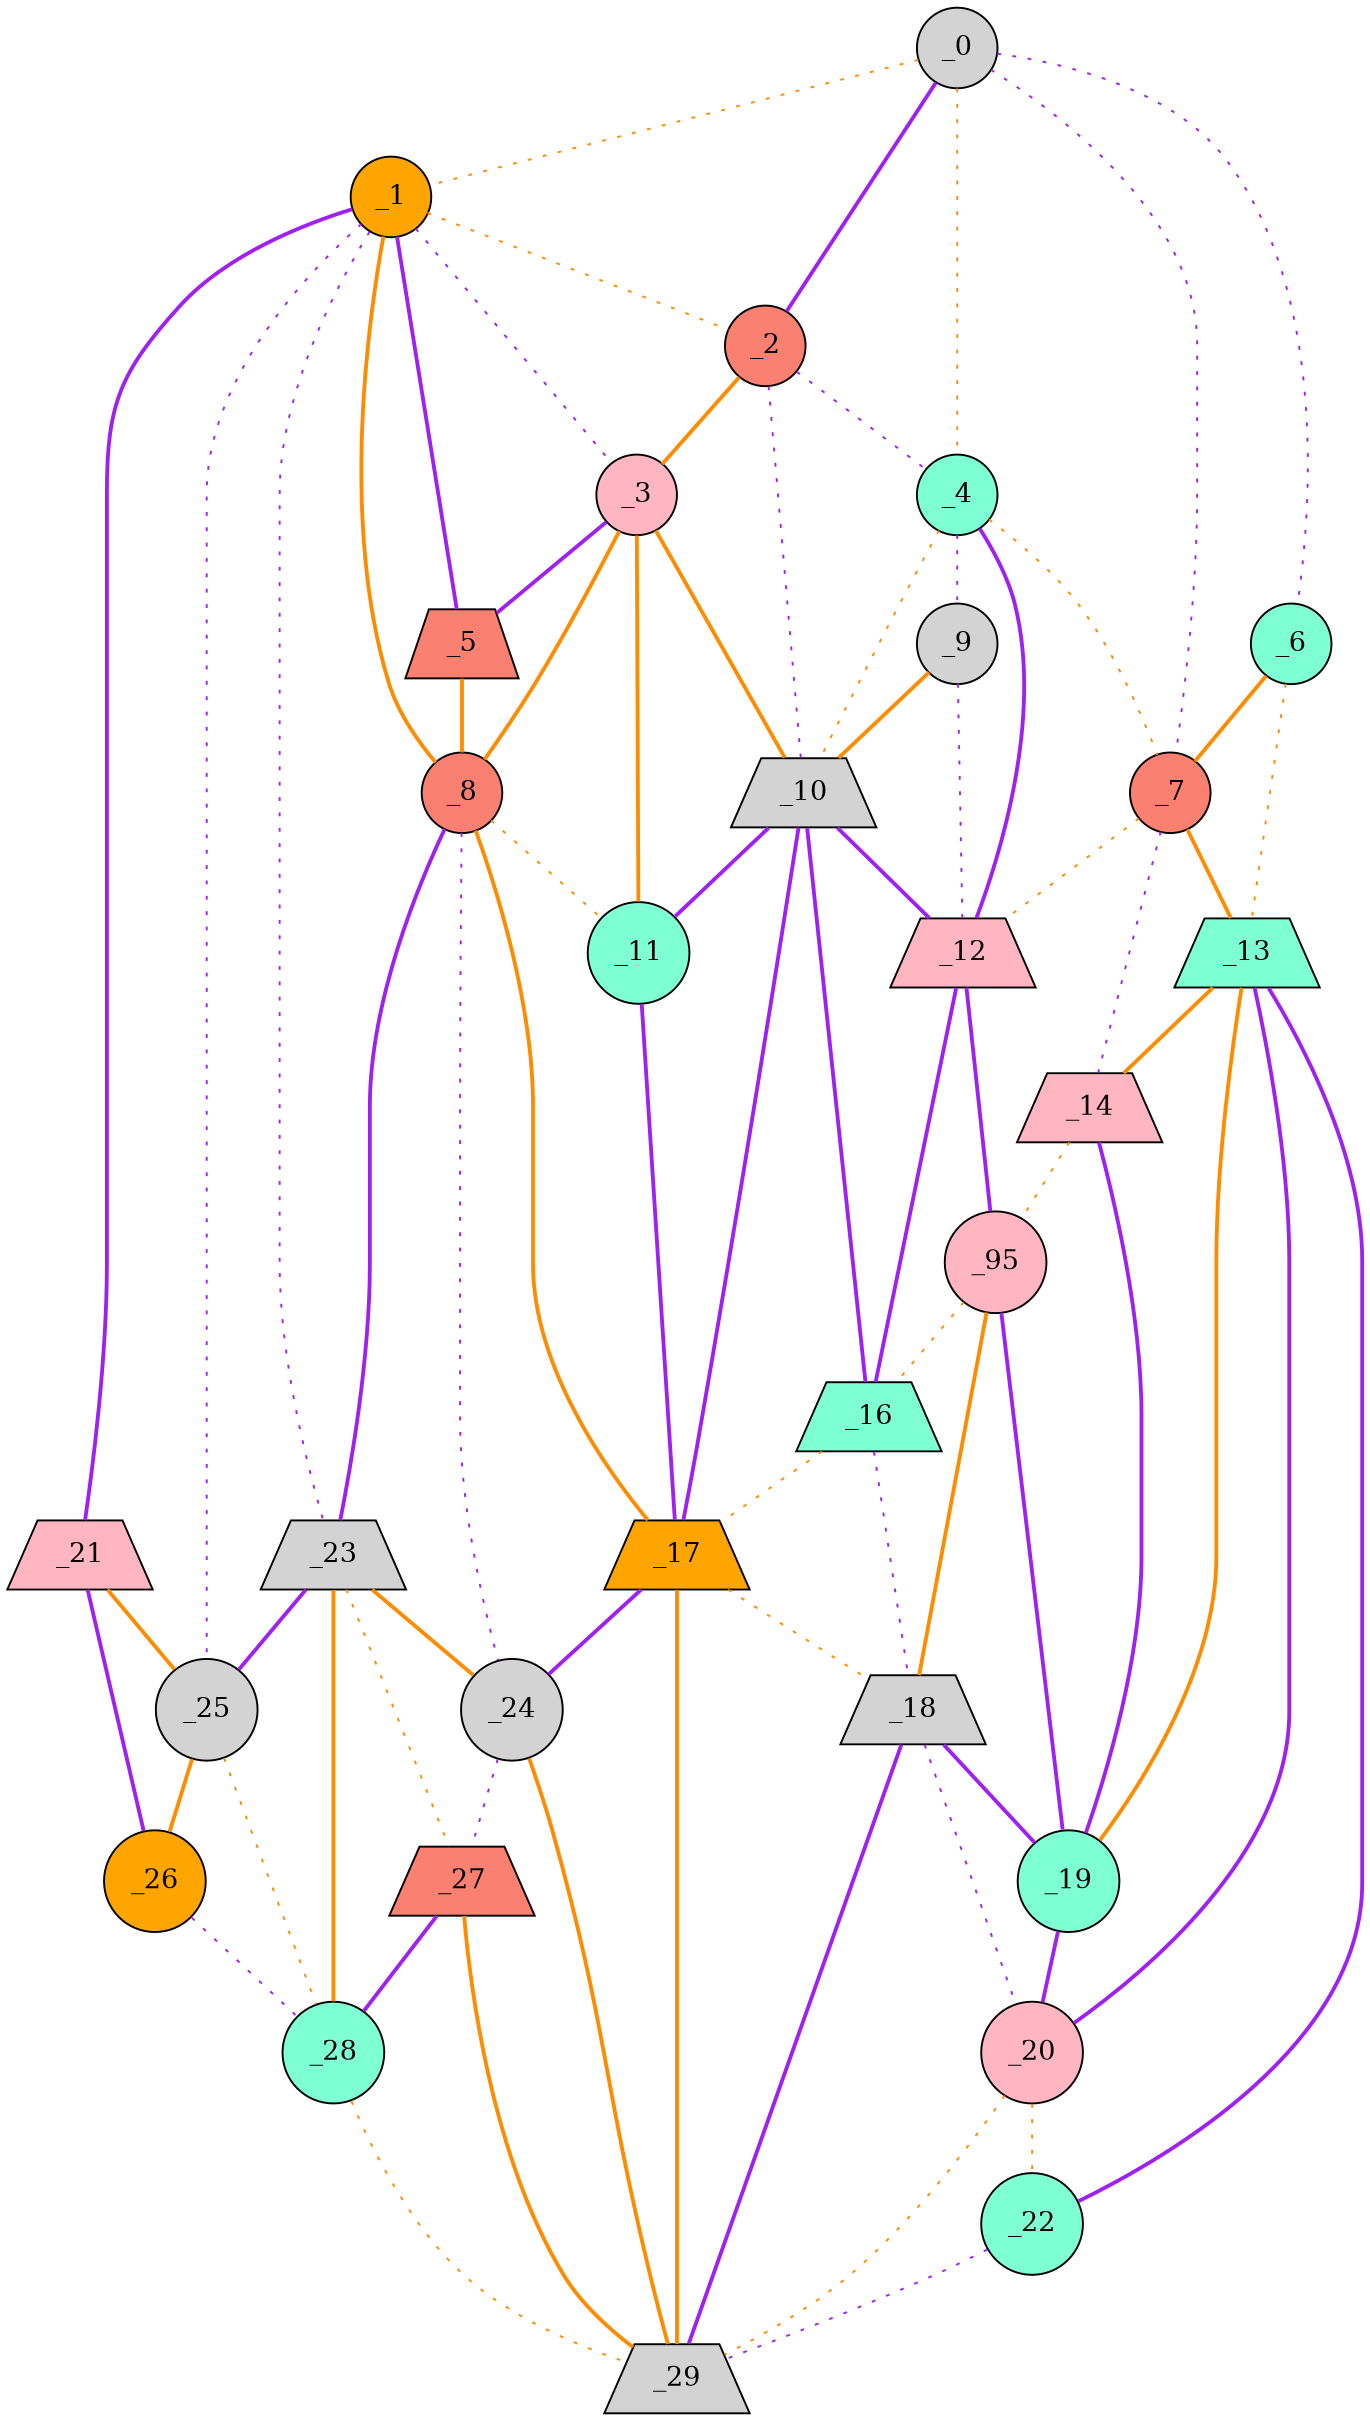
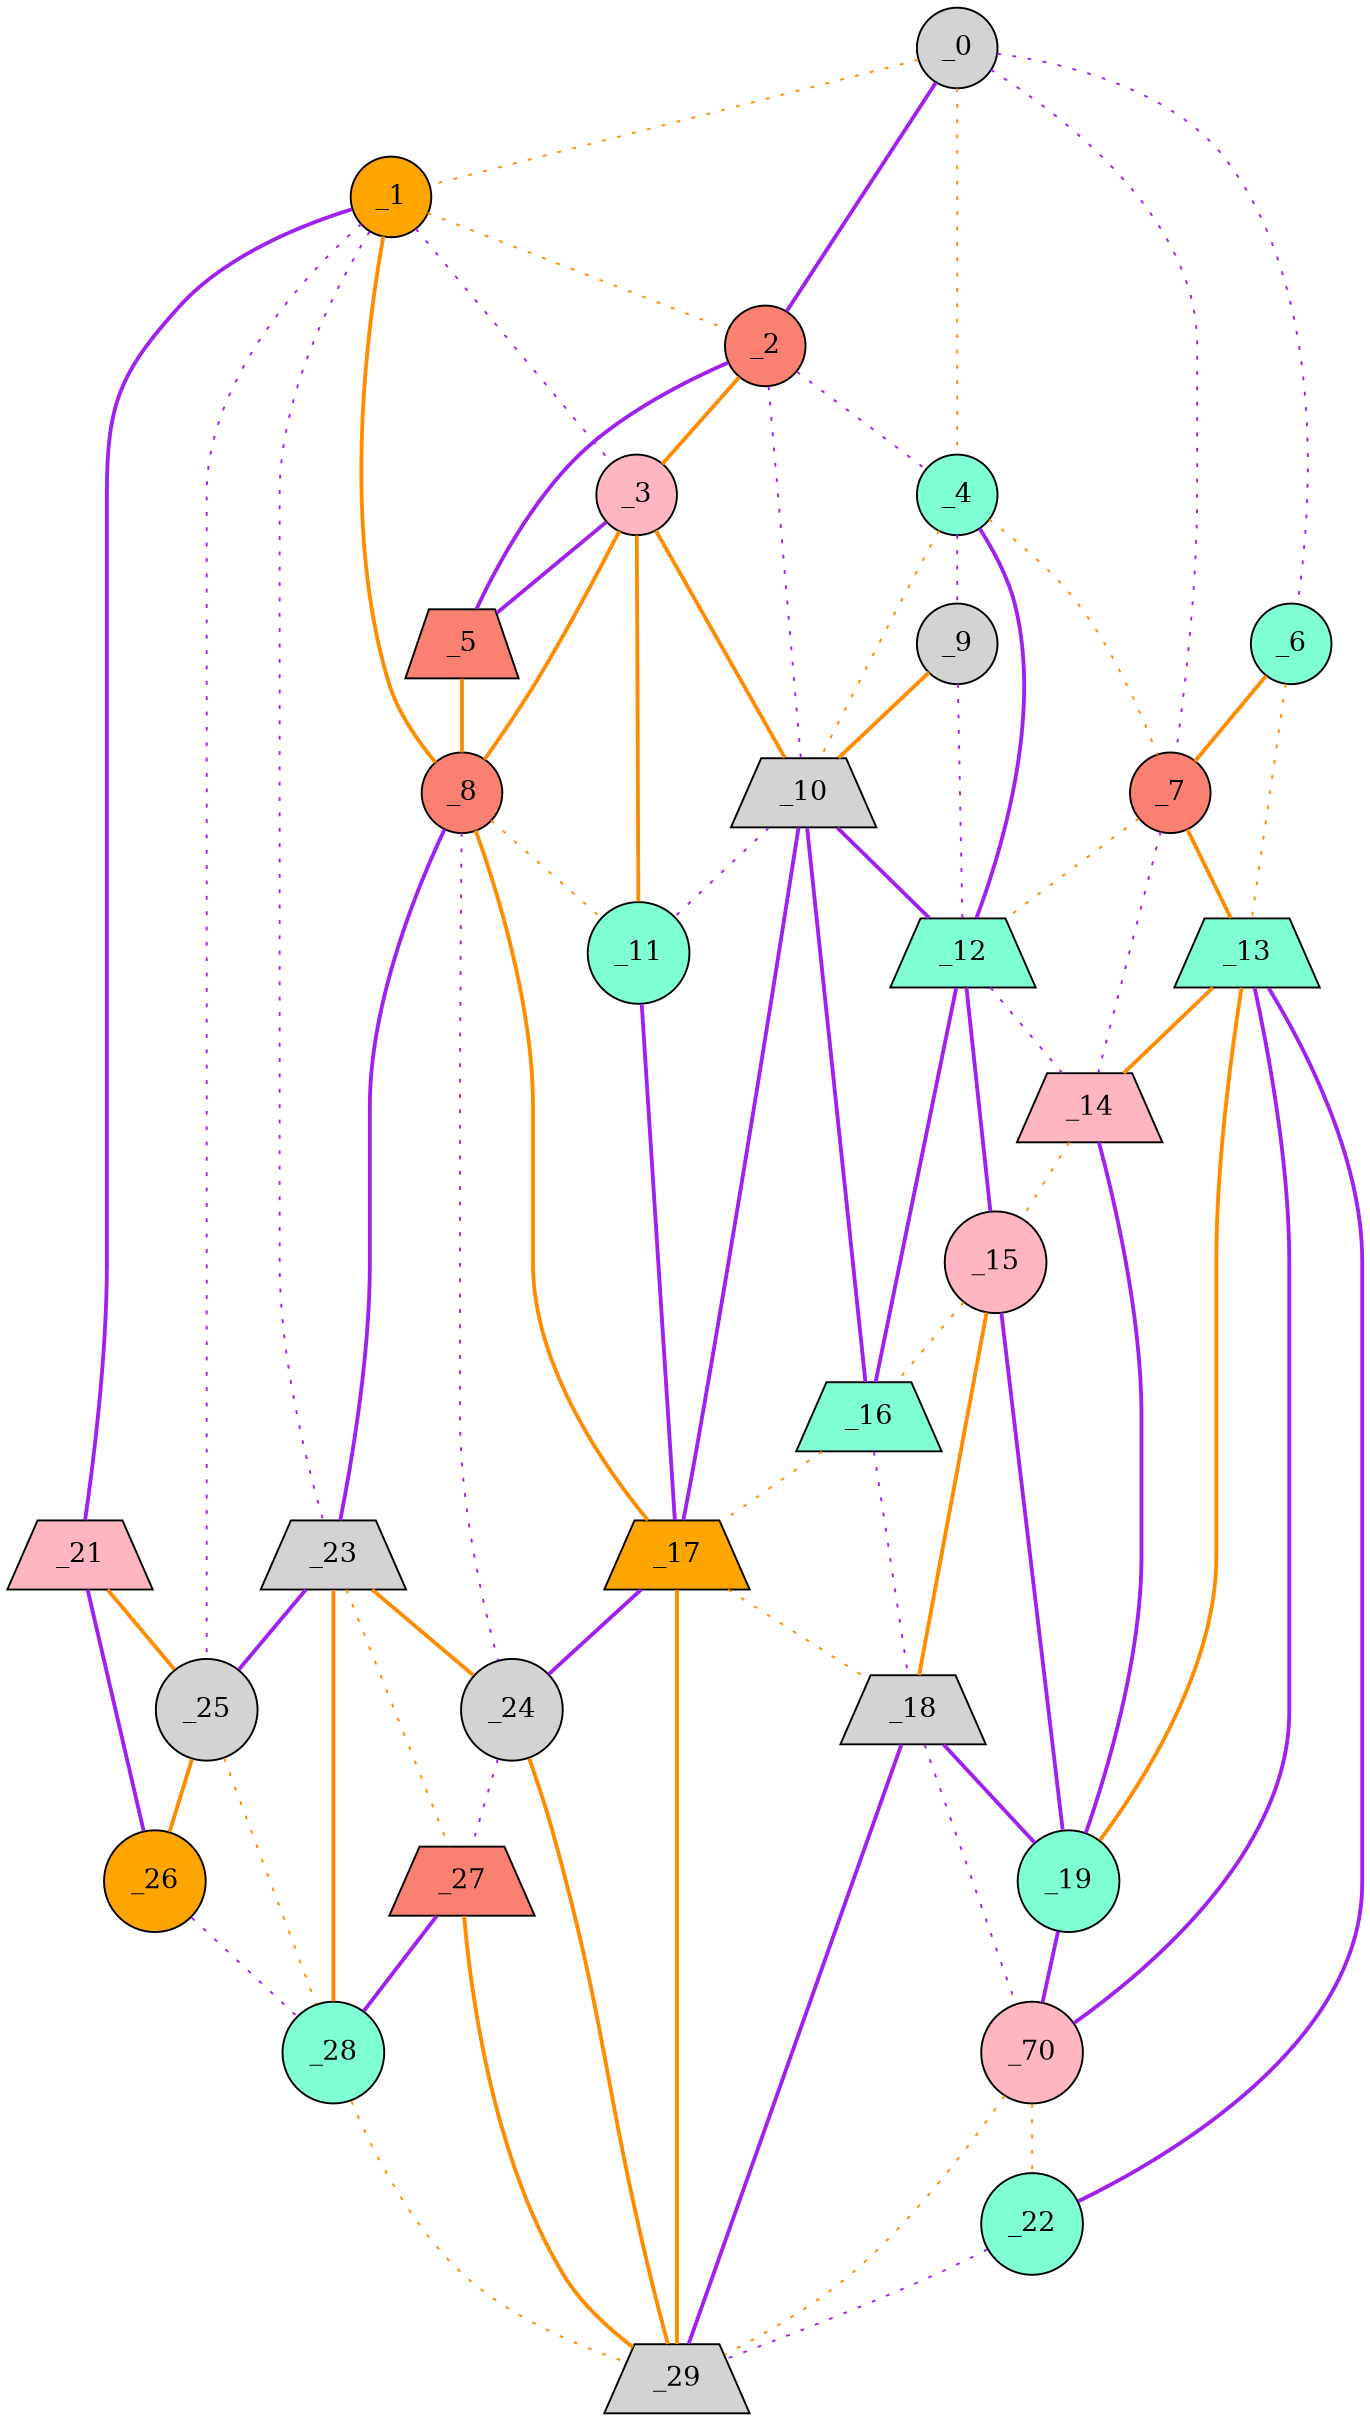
(427, 423) -> (576, 458)
(722, 872) -> (722, 872)
(963, 953) -> (963, 953)
none -> (1026, 1030)
(996, 1262) -> (996, 1262)
(1032, 2053) -> (1032, 2053)
